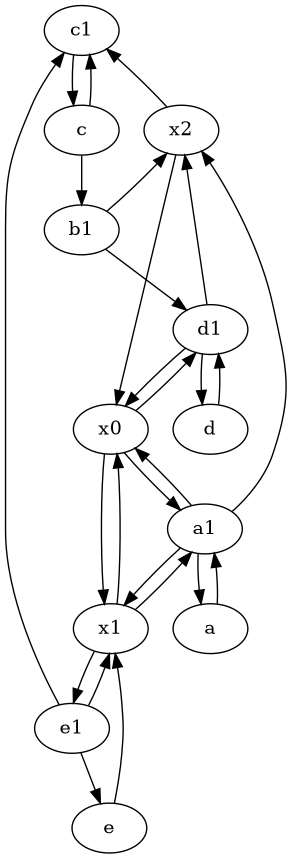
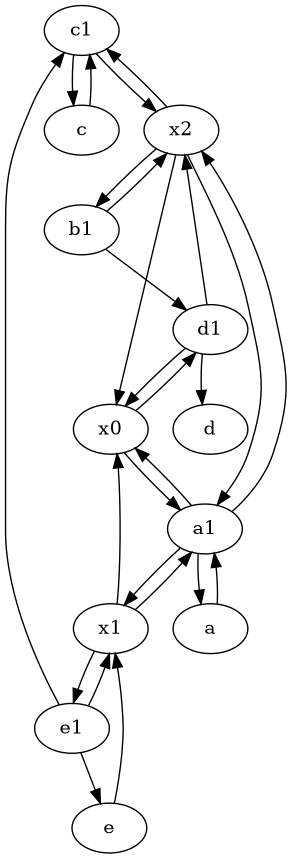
none -> (120, 78)
(82, 173) -> (131, 172)
none -> (252, 322)
(220, 386) -> none
(101, 522) -> none
